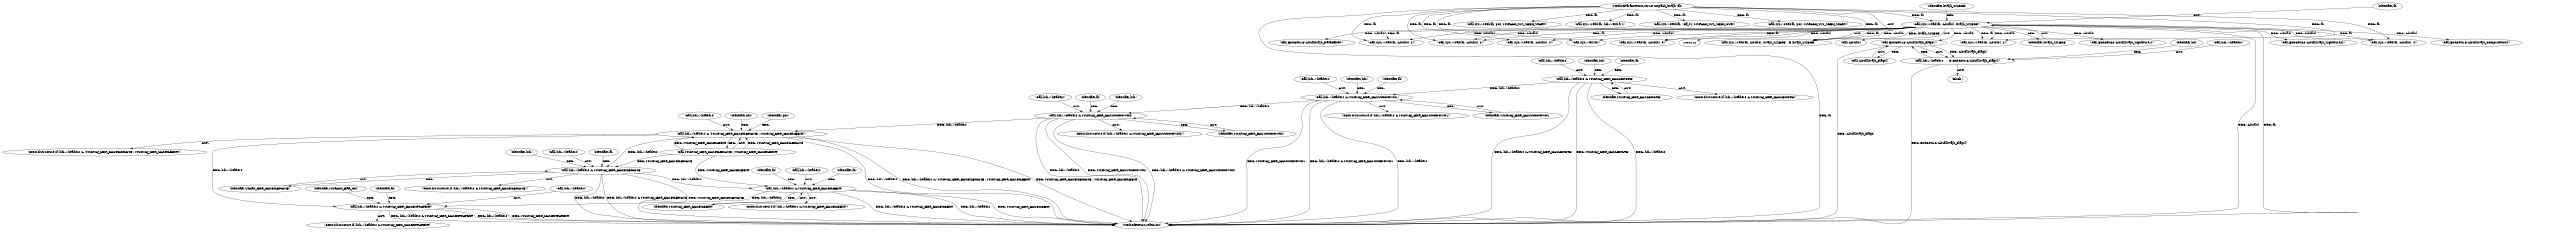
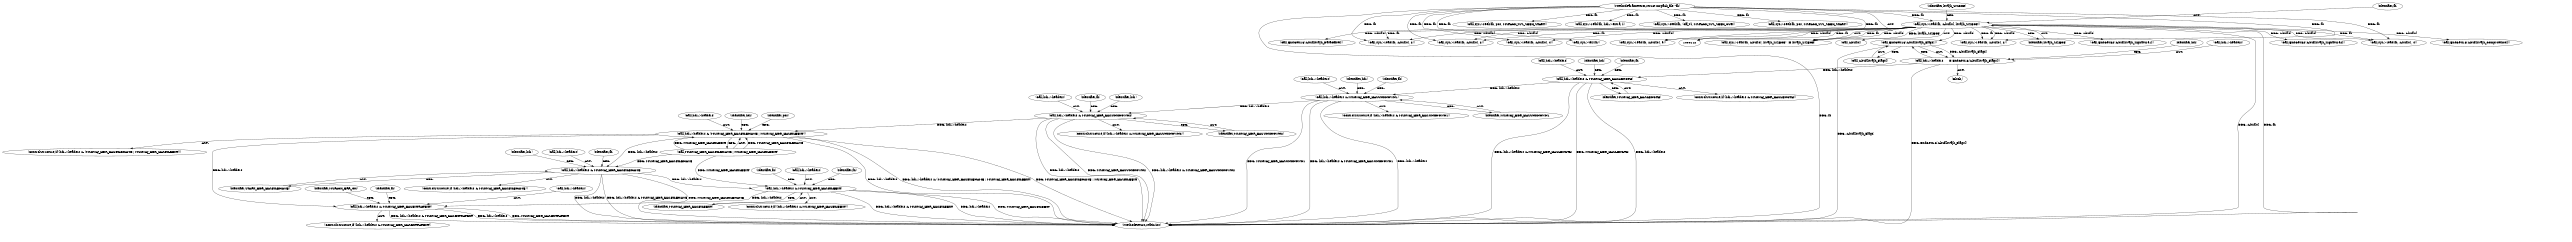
(1647, 6) -> (1647, 6)
(1751, 33) -> (1808, 38)
none -> (1779, 71)
